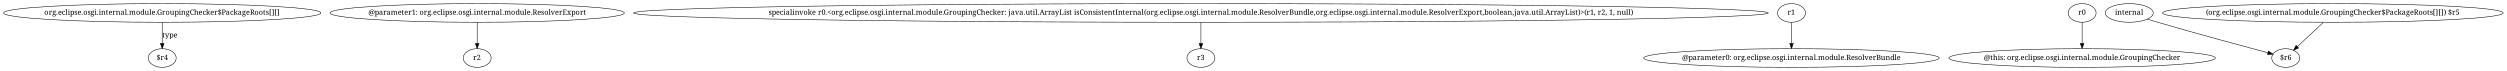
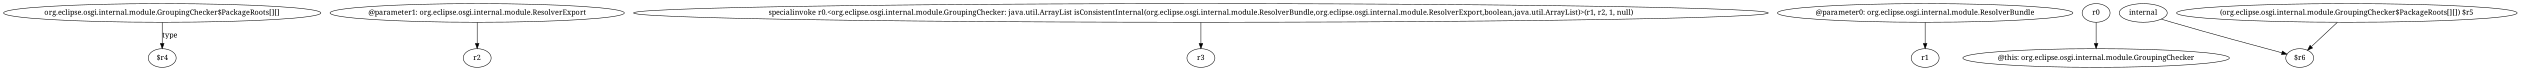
(1791, 33) -> (1925, 33)
